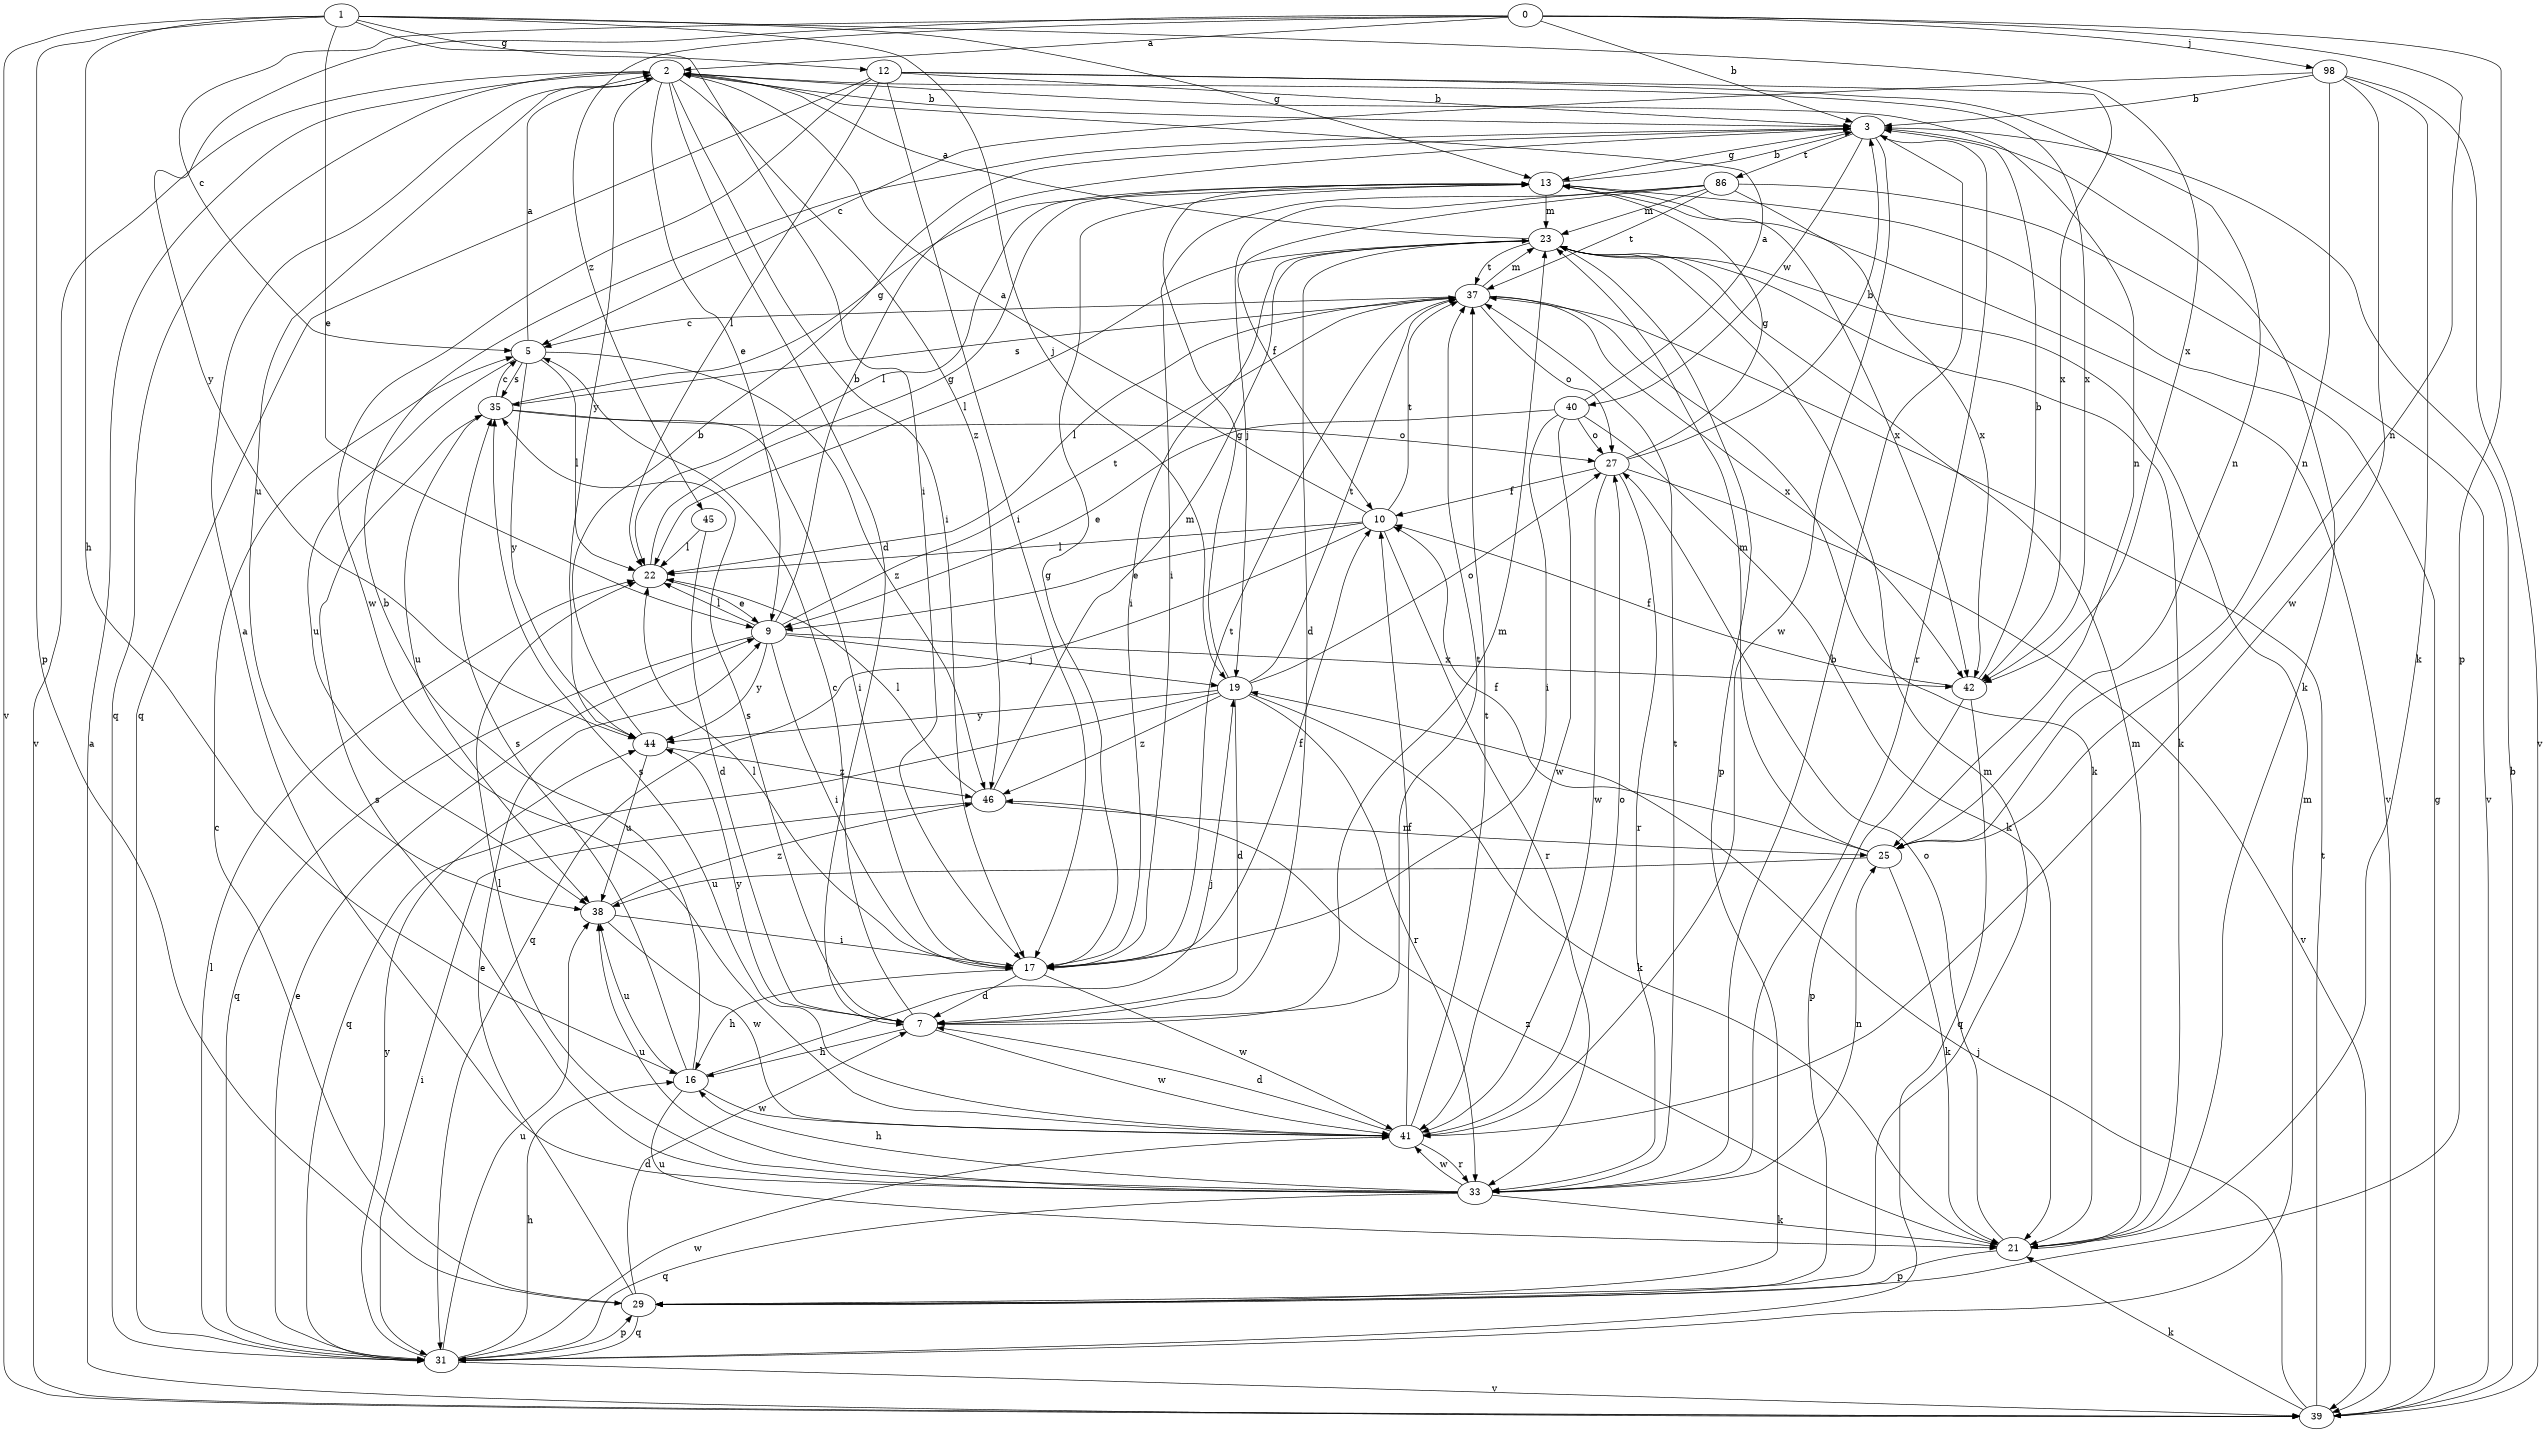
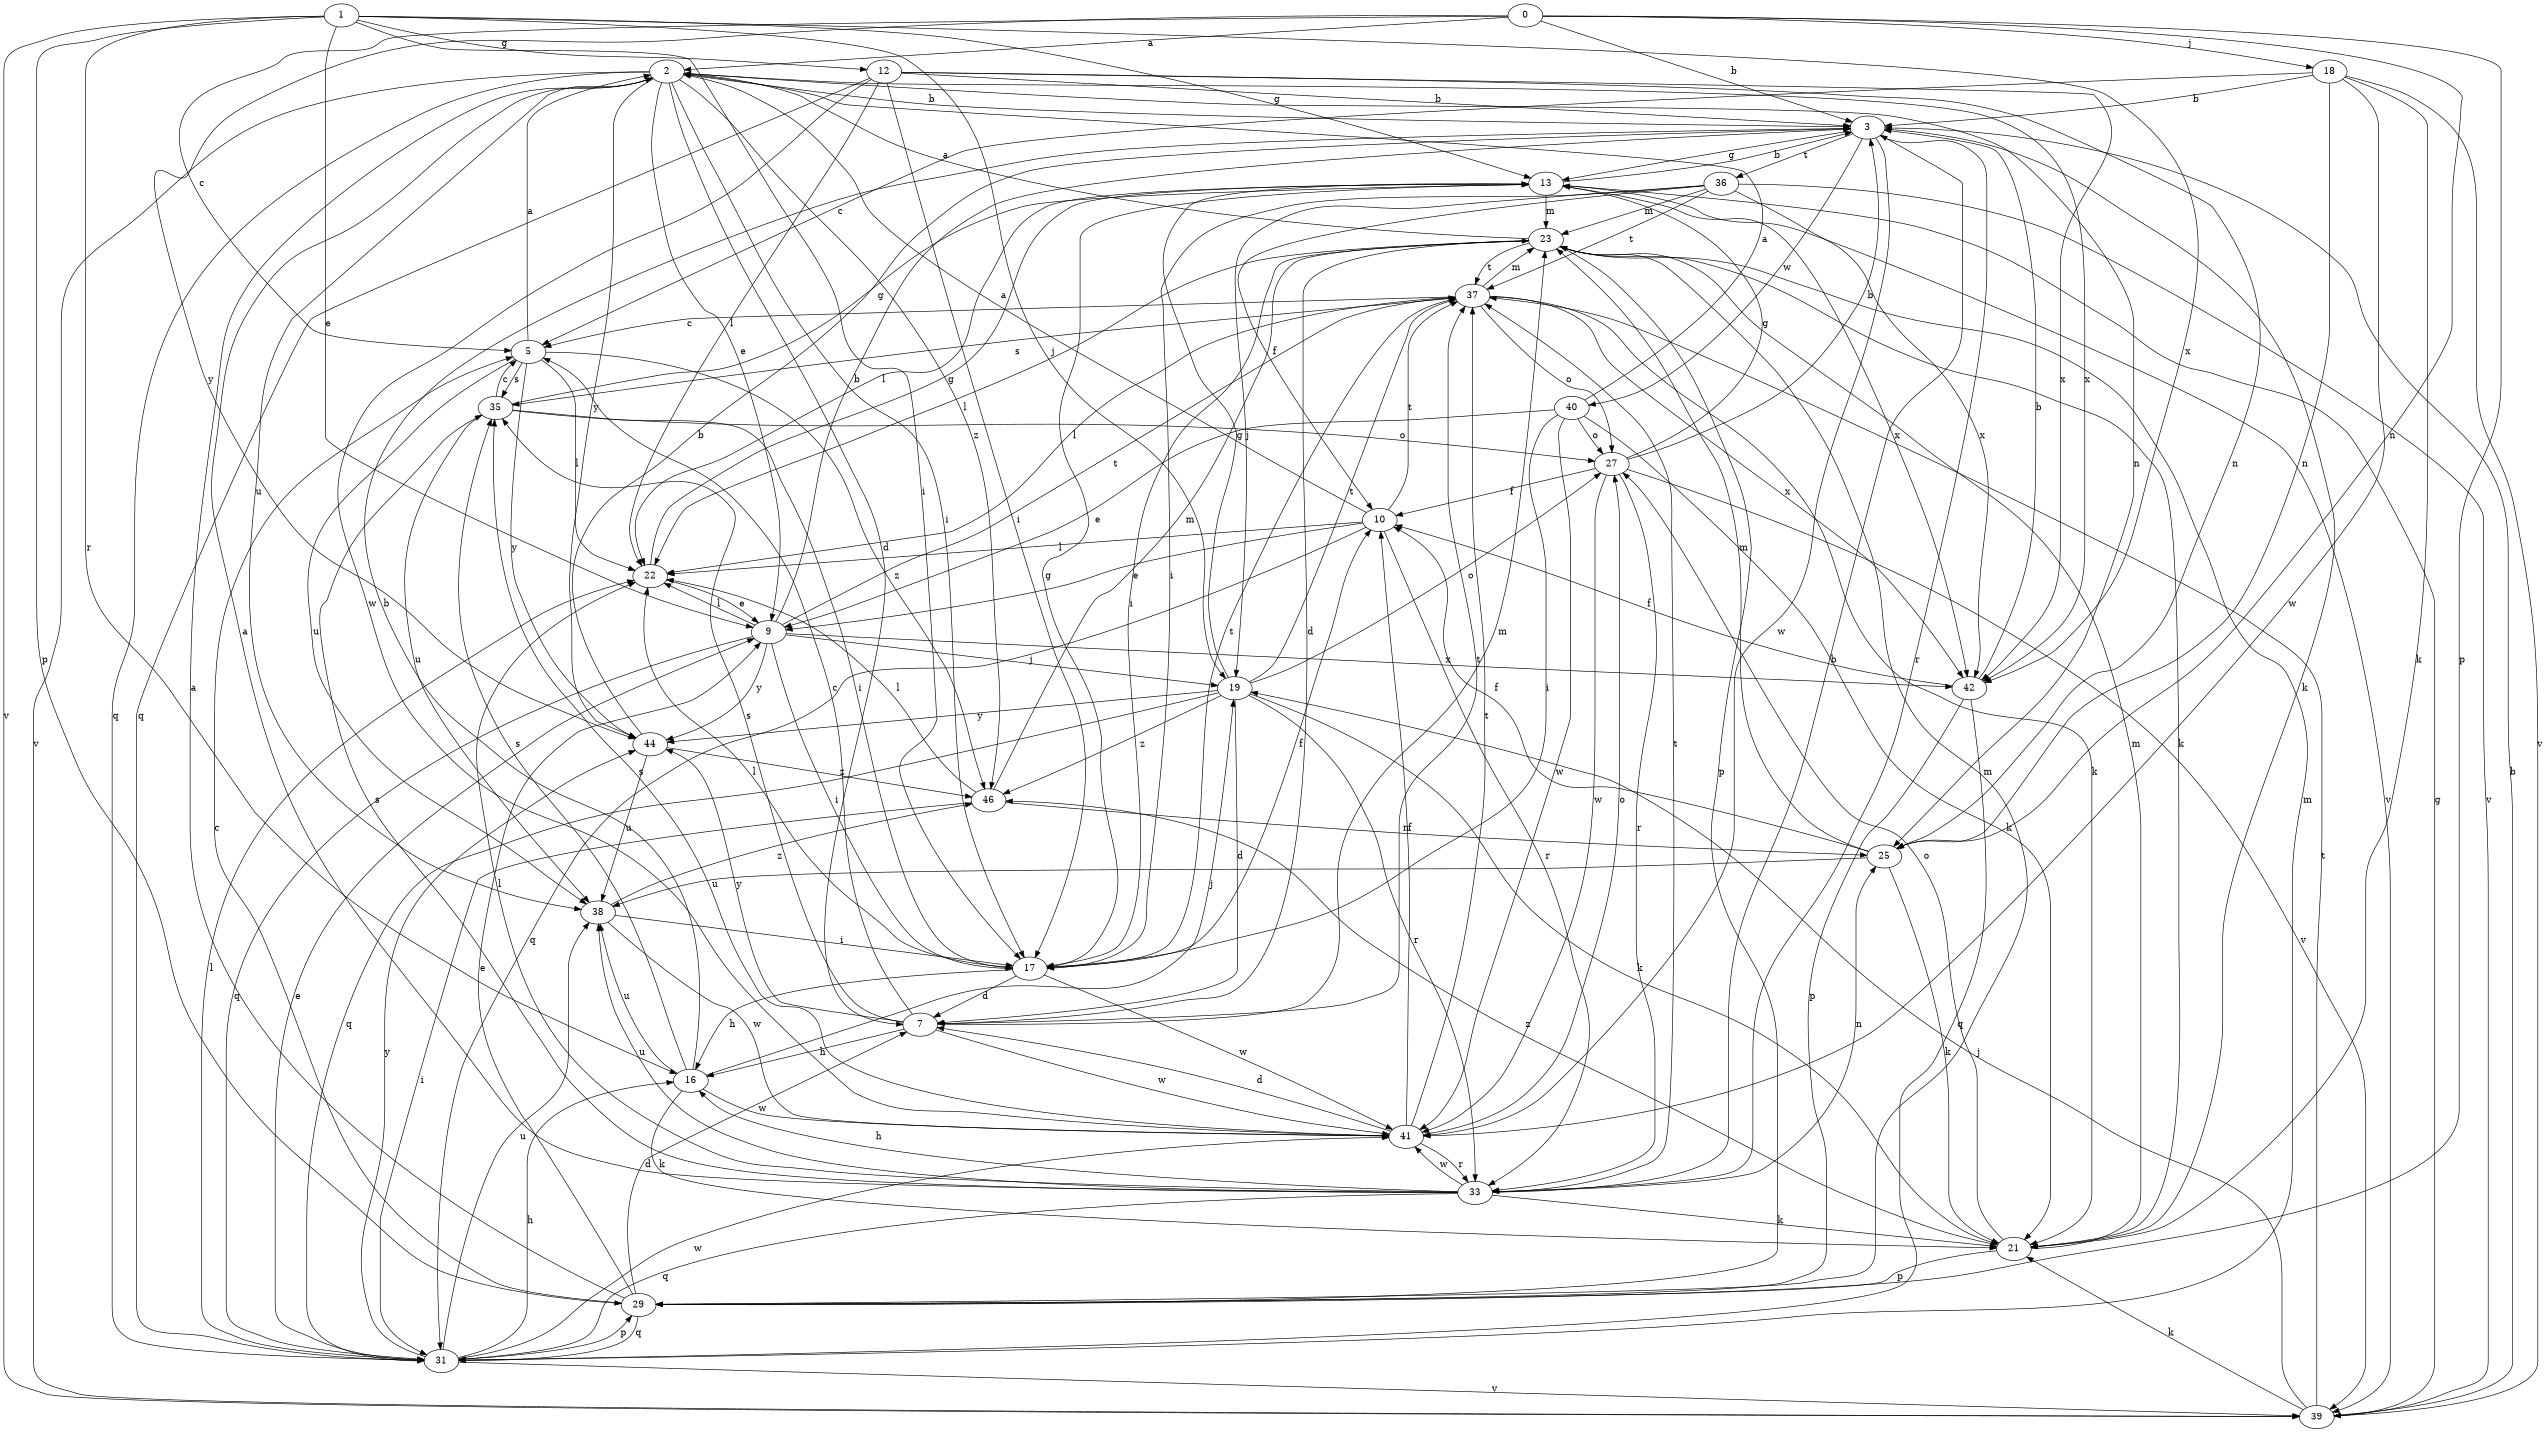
(2330, 72) -> (2330, 72)
(1721, 184) -> (1721, 184)
(709, 520) -> none
(89, 548) -> (89, 548)
(662, 1165) -> (662, 1165)
(366, 1393) -> (191, 656)
